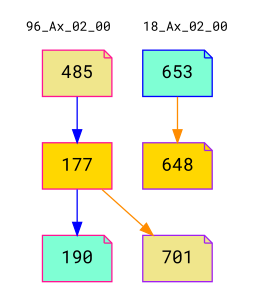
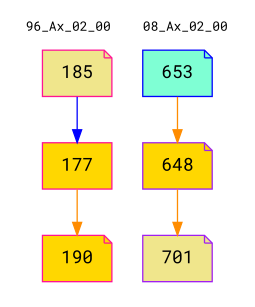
(186, 28) -> (186, 28)
(77, 73) -> (77, 73)
(114, 201) -> (177, 206)
(77, 206) -> (77, 206)
(77, 259) -> (77, 259)
